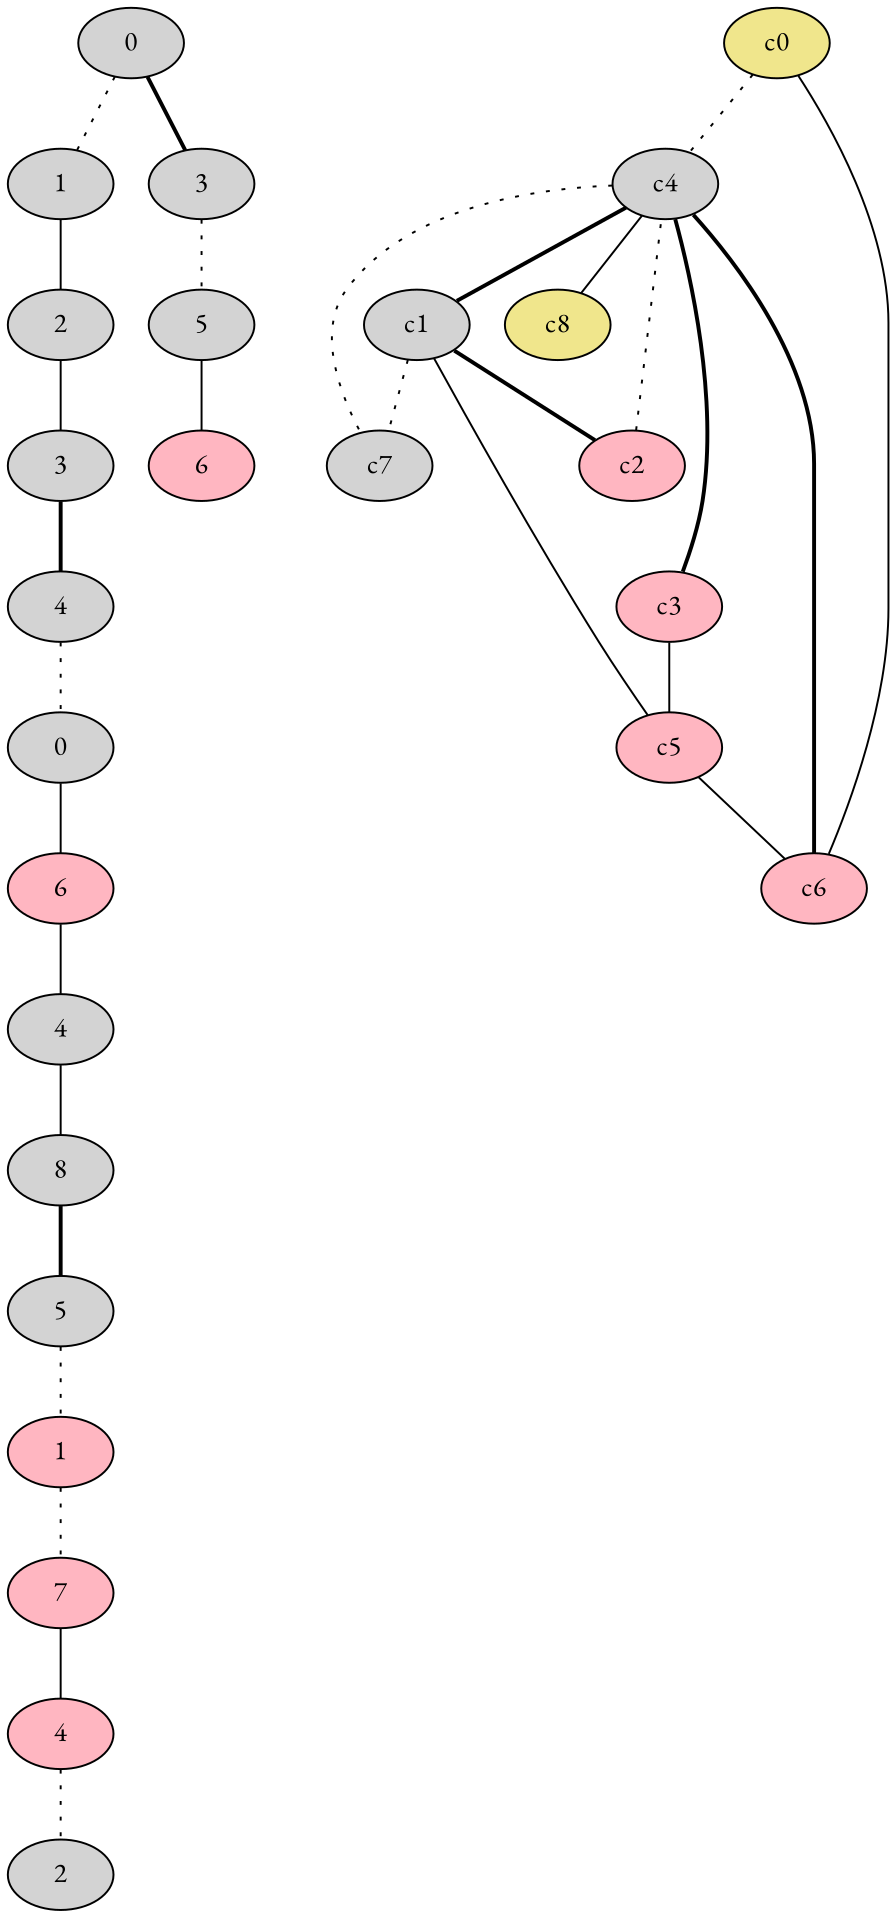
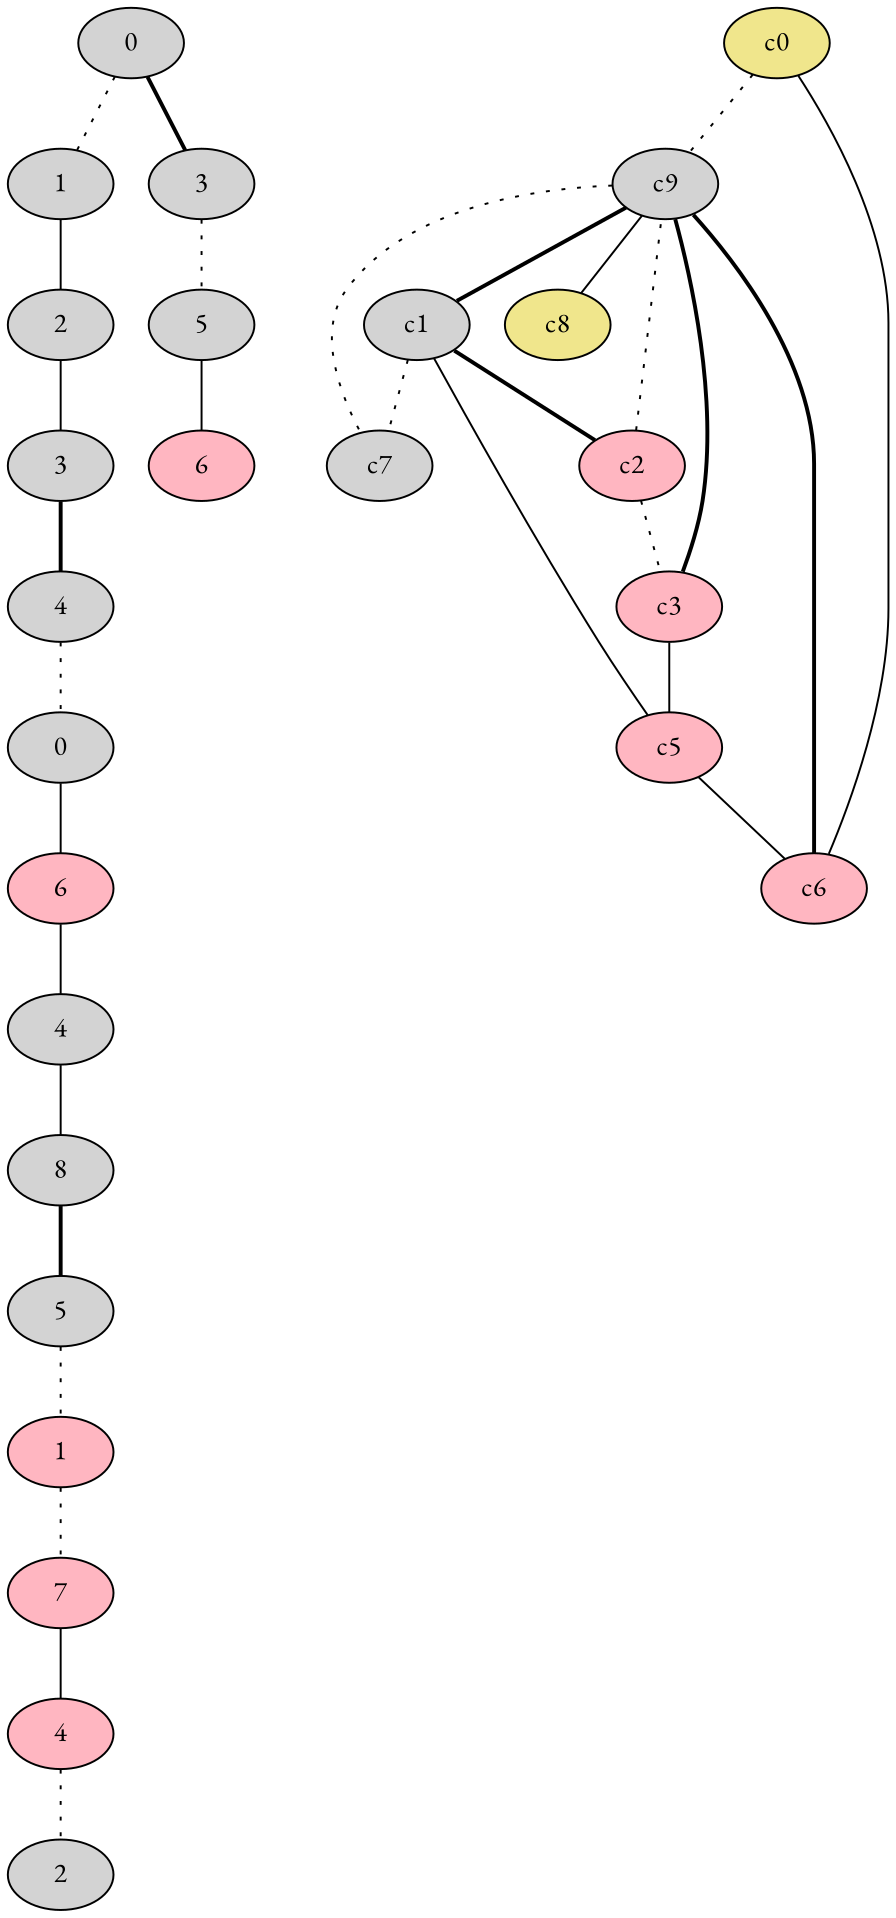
(665, 184) -> (665, 184)
none -> (651, 536)
